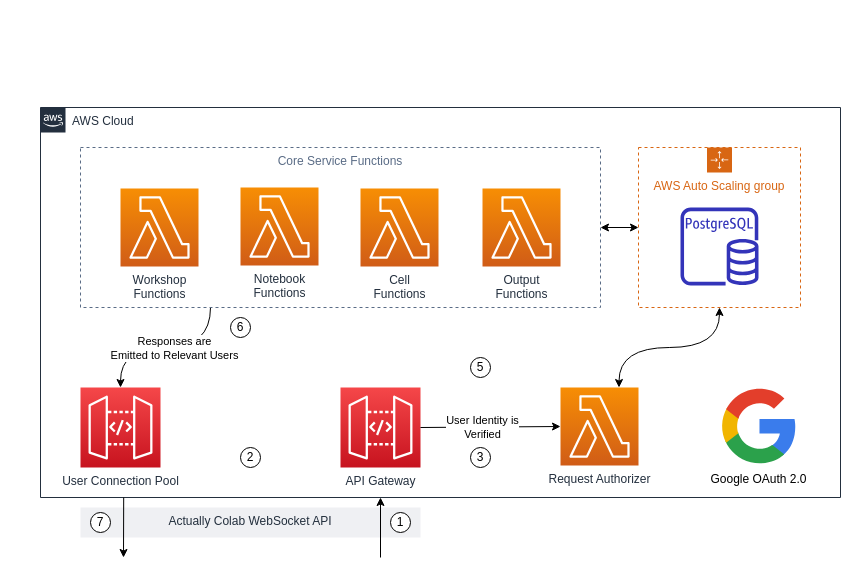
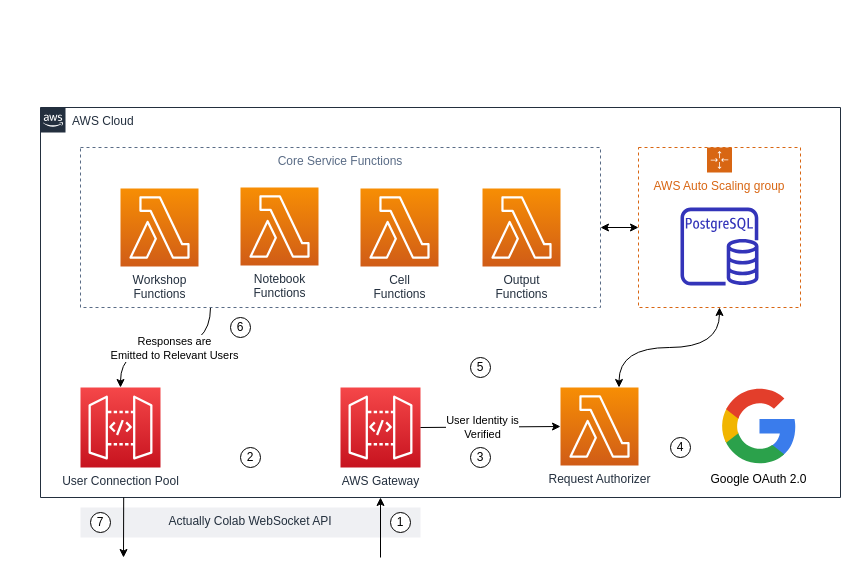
none -> (681, 448)
(381, 482) -> (381, 482)
